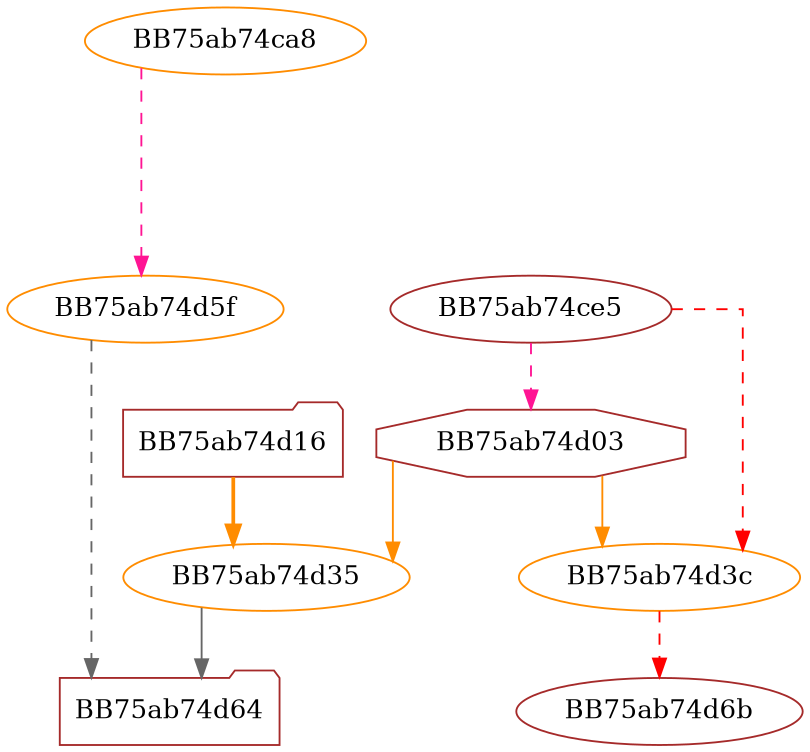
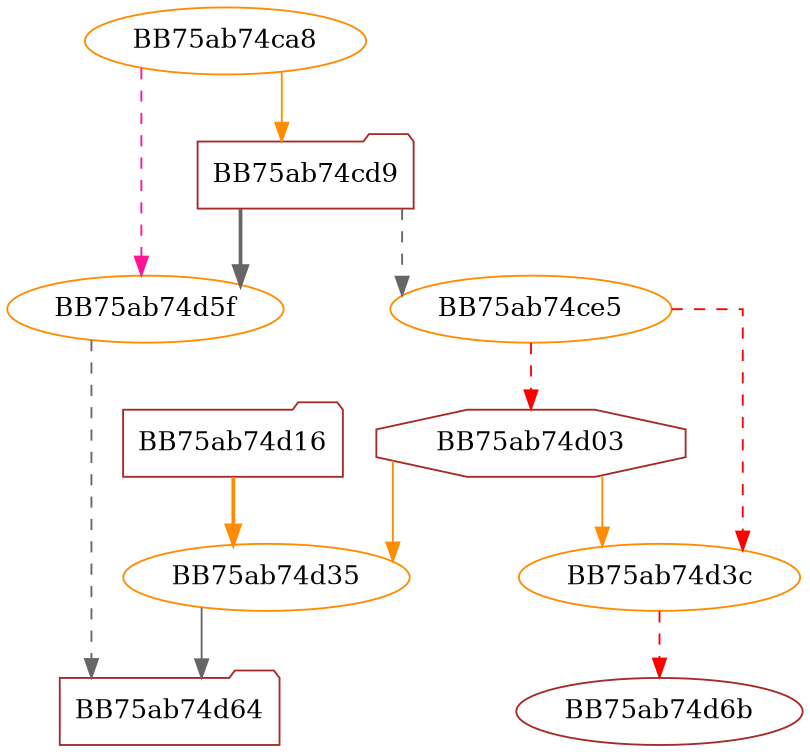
none -> (306, 175)
(531, 309) -> (531, 309)
(531, 367) -> (531, 367)
